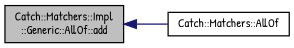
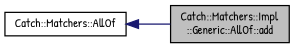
(152, 24) -> (154, 24)
